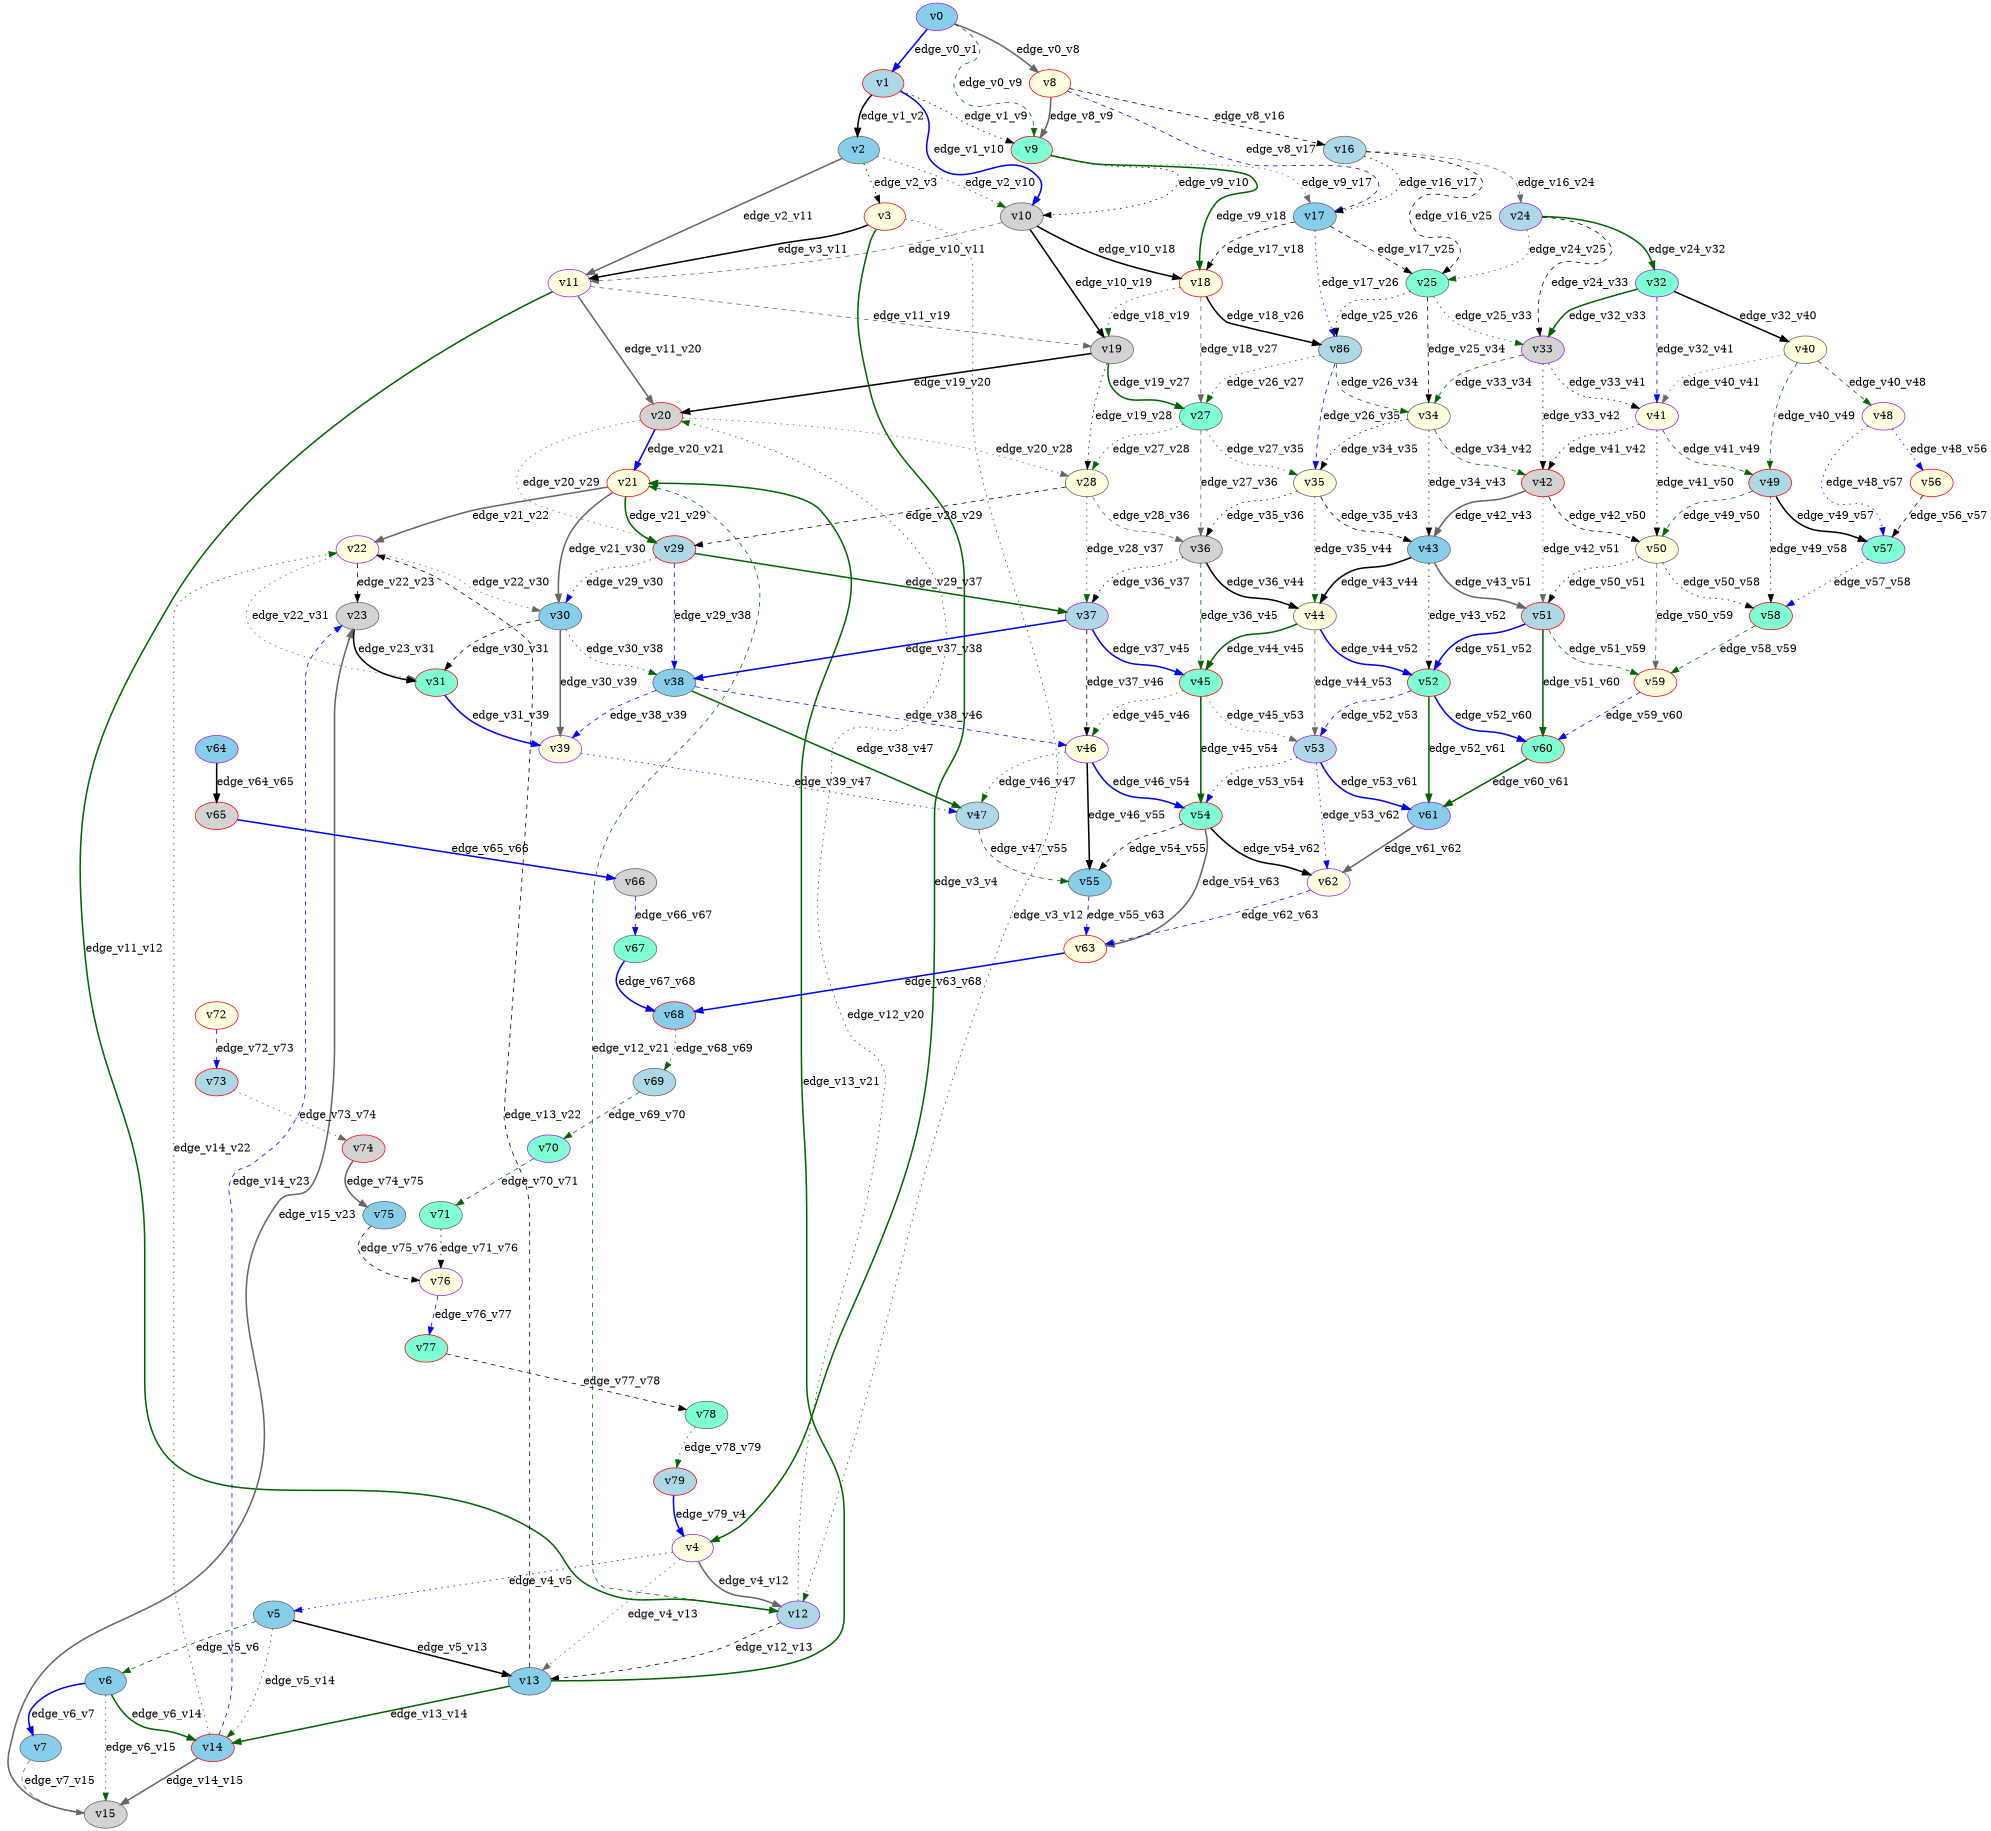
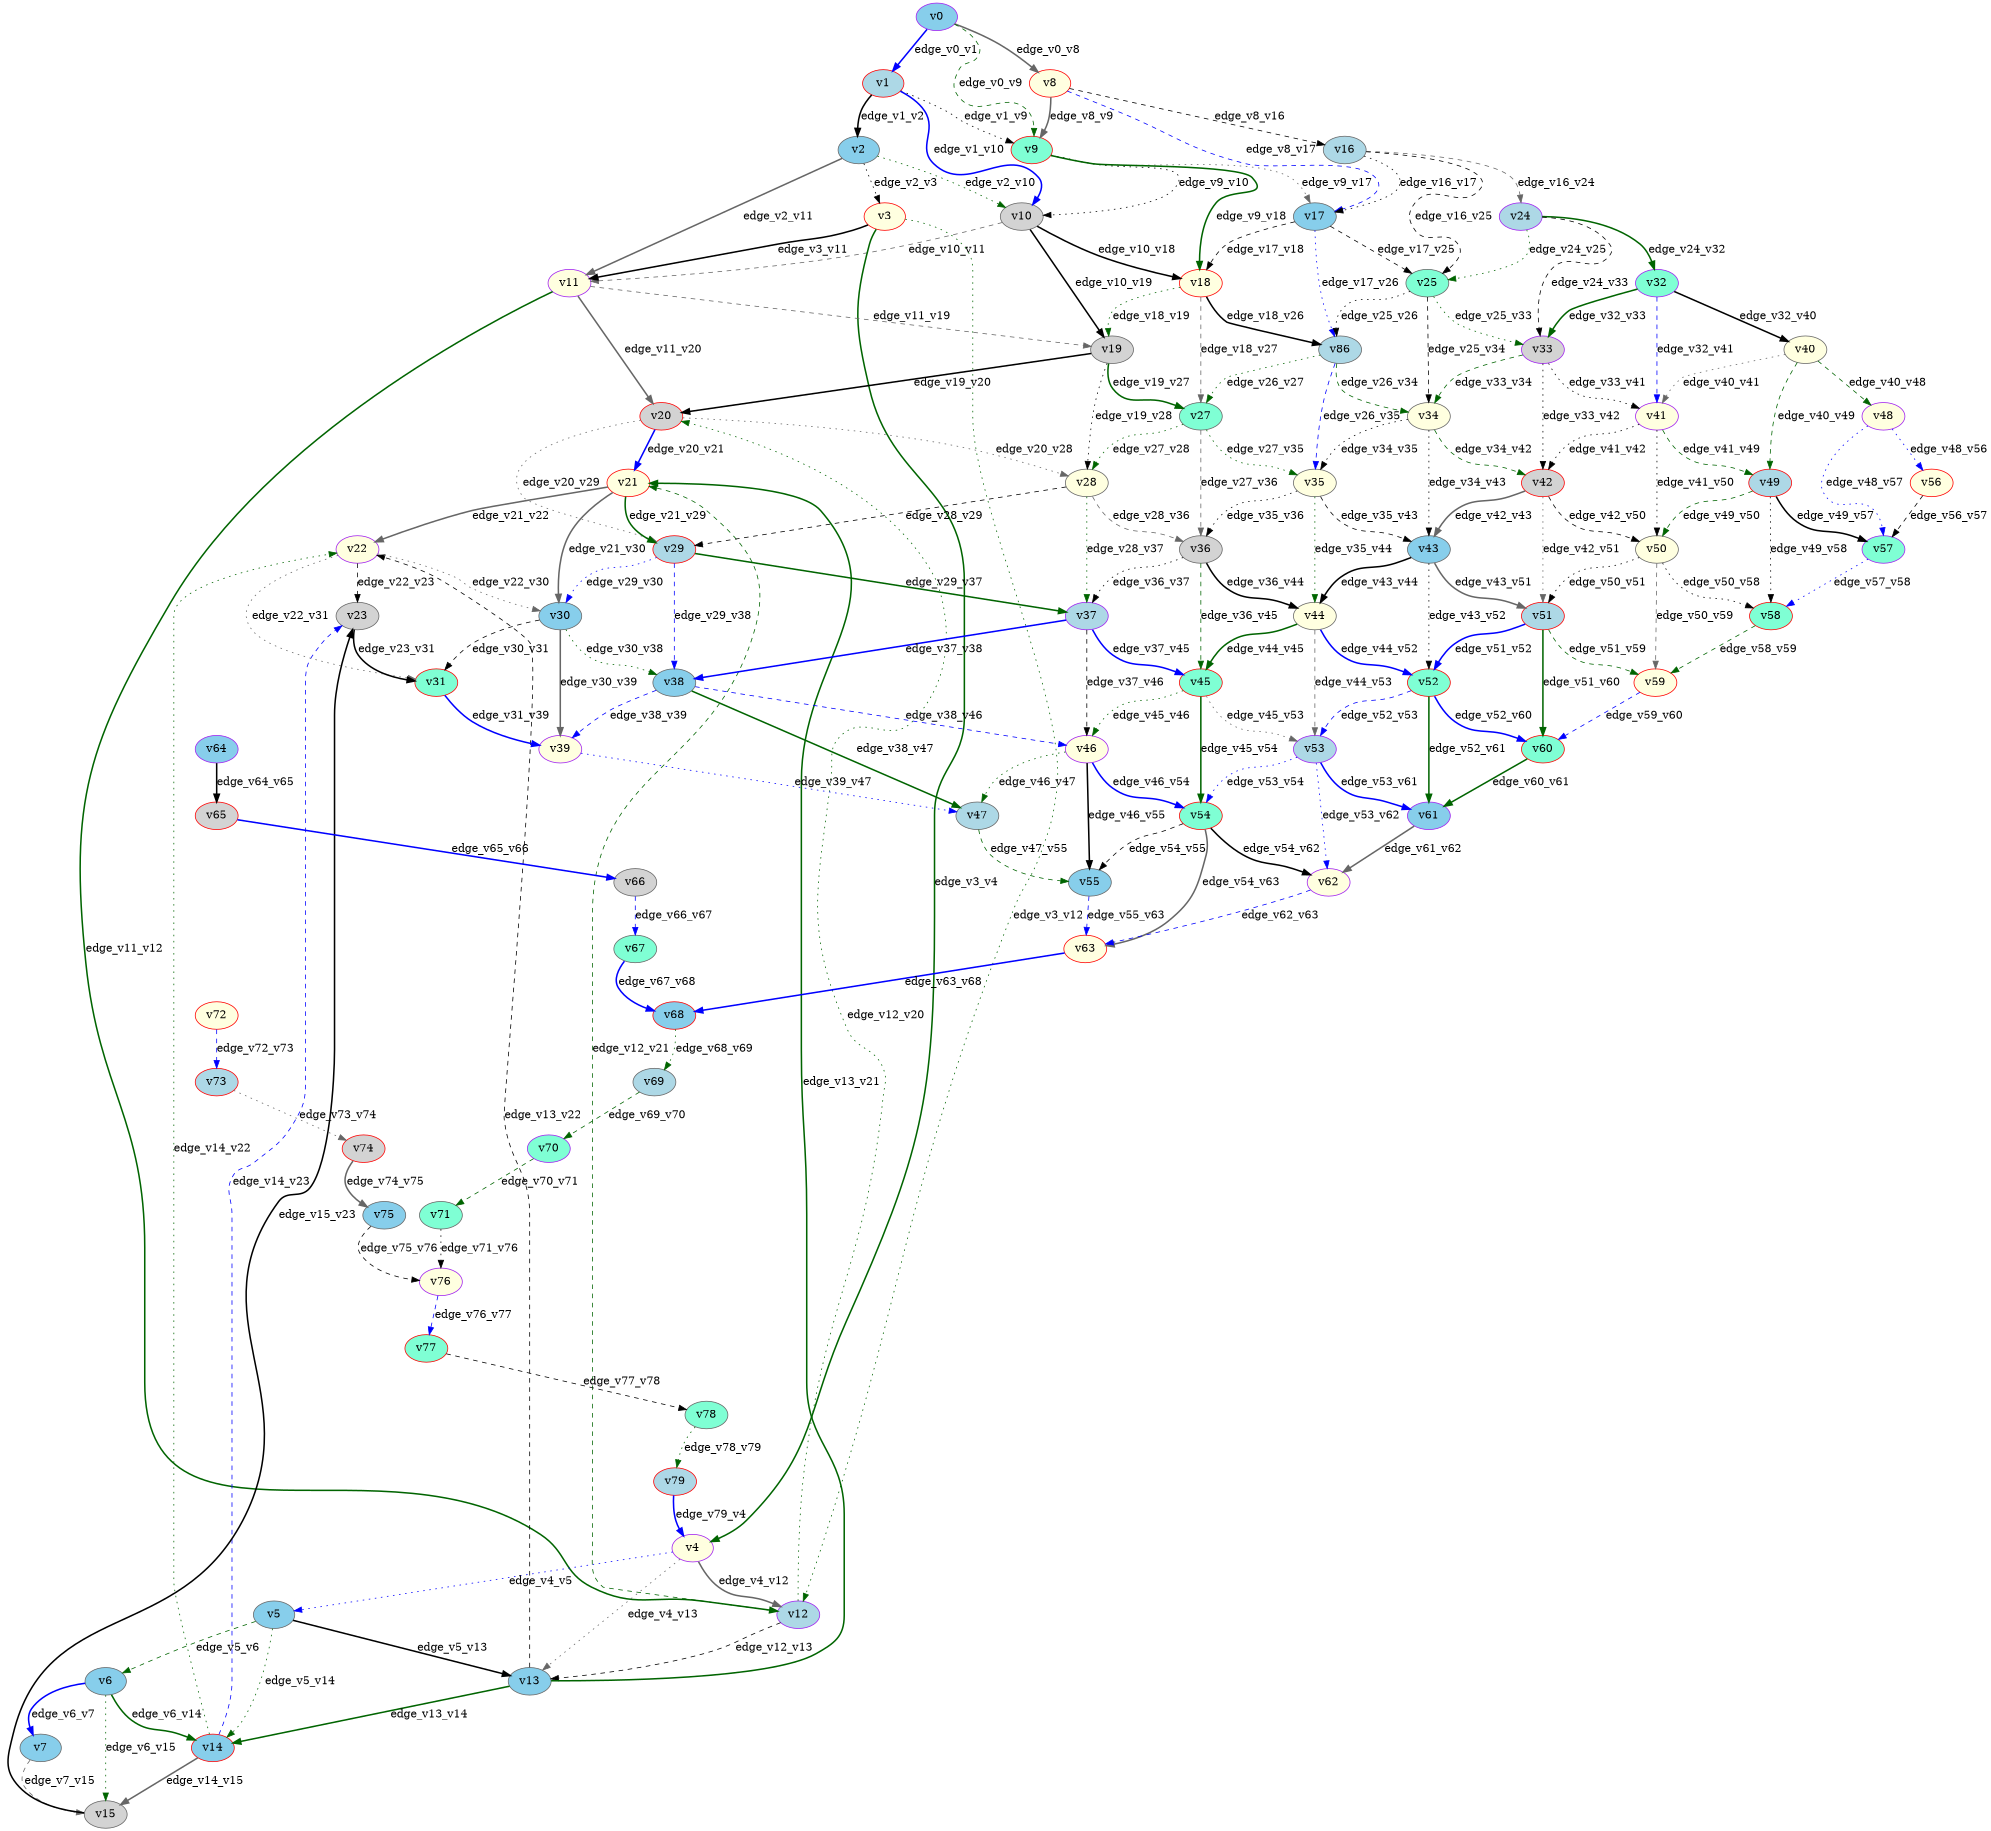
(247, 1290) -> (247, 1290)
